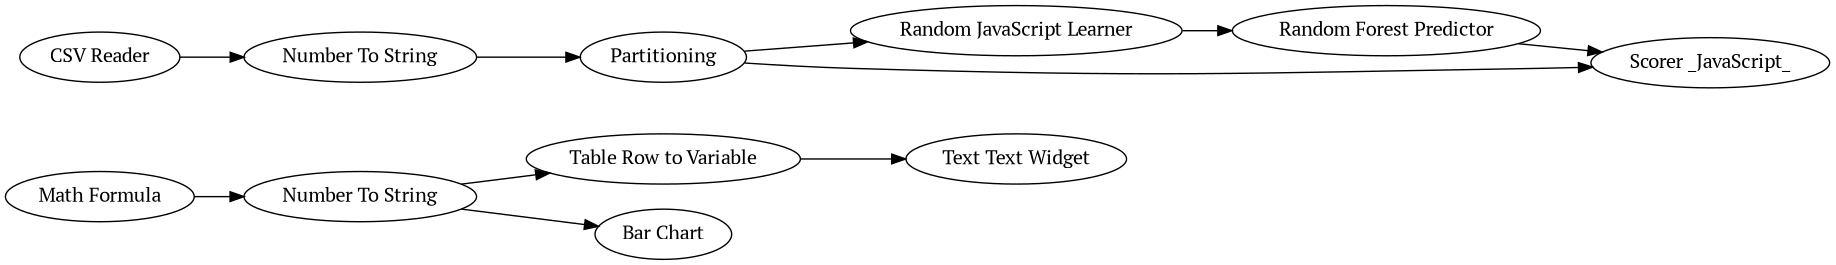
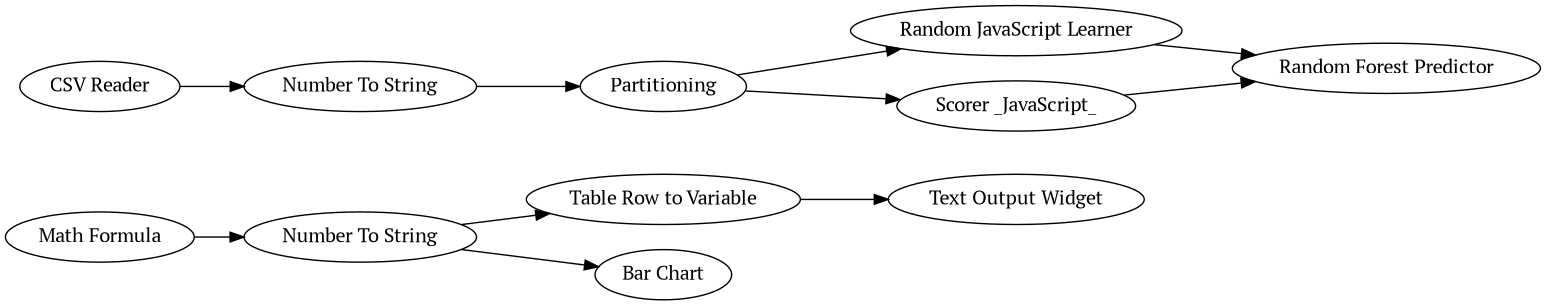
(1553, 47) -> (1183, 89)
(1016, 159) -> (1016, 199)
